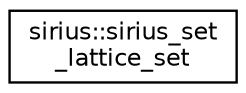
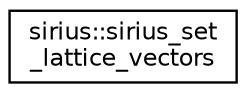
(123, 47) -> (123, 47)
